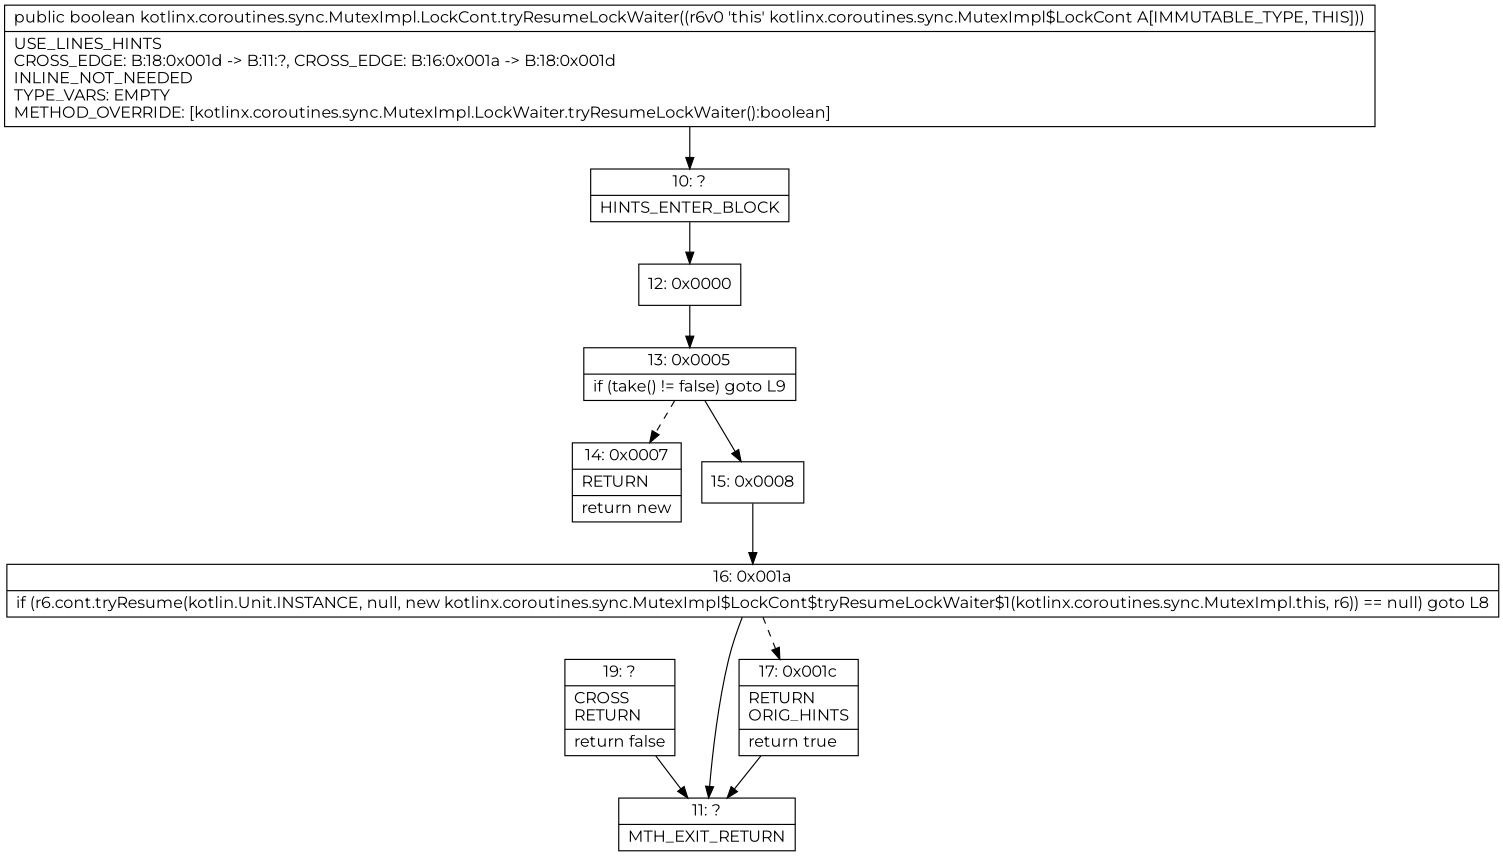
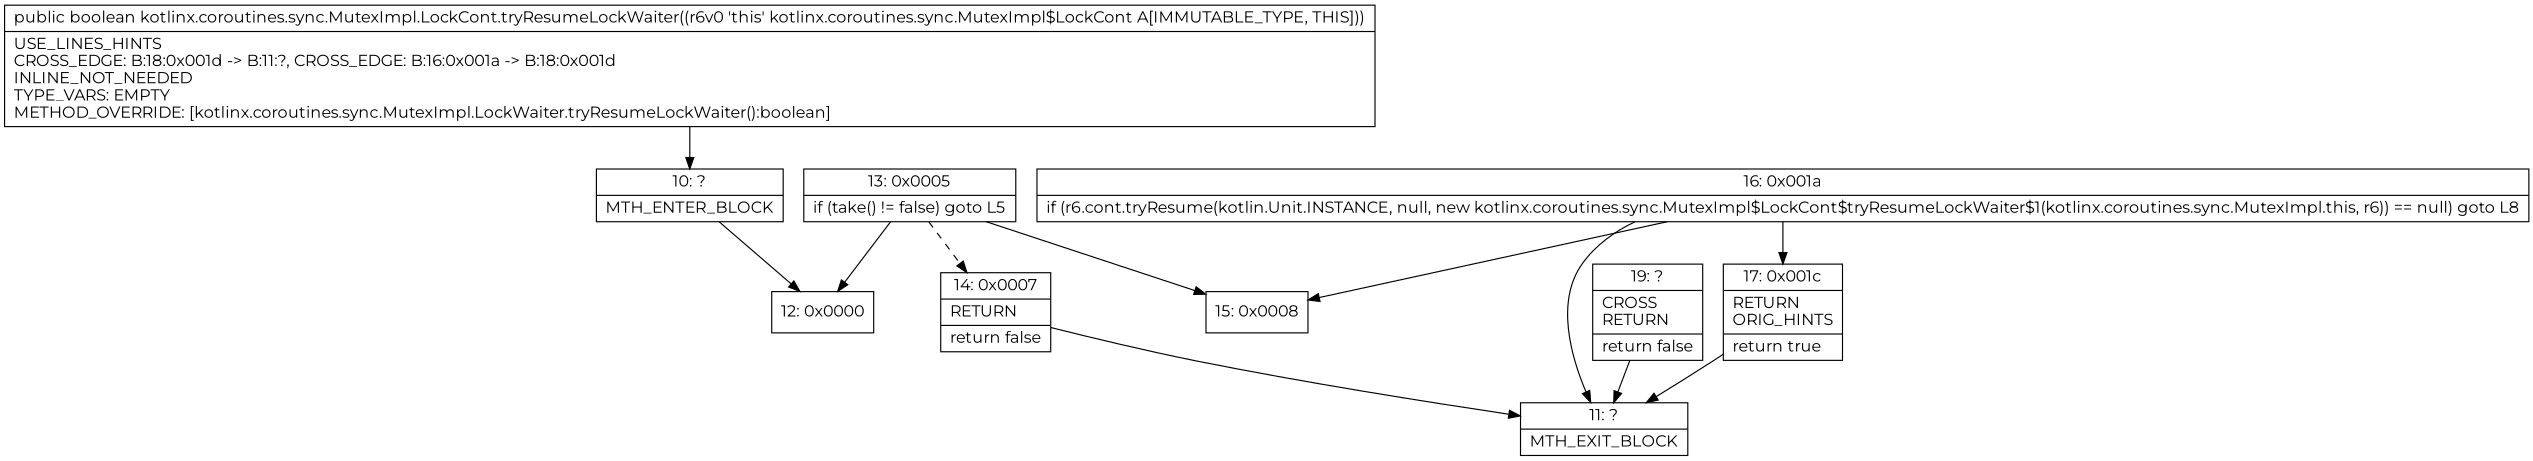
(690, 208) -> (690, 208)
(690, 321) -> (868, 252)
none -> (1279, 377)
(690, 387) -> (910, 208)
(627, 508) -> (996, 338)
(753, 528) -> (1493, 260)
(769, 633) -> (1783, 237)
(707, 837) -> (1604, 442)
